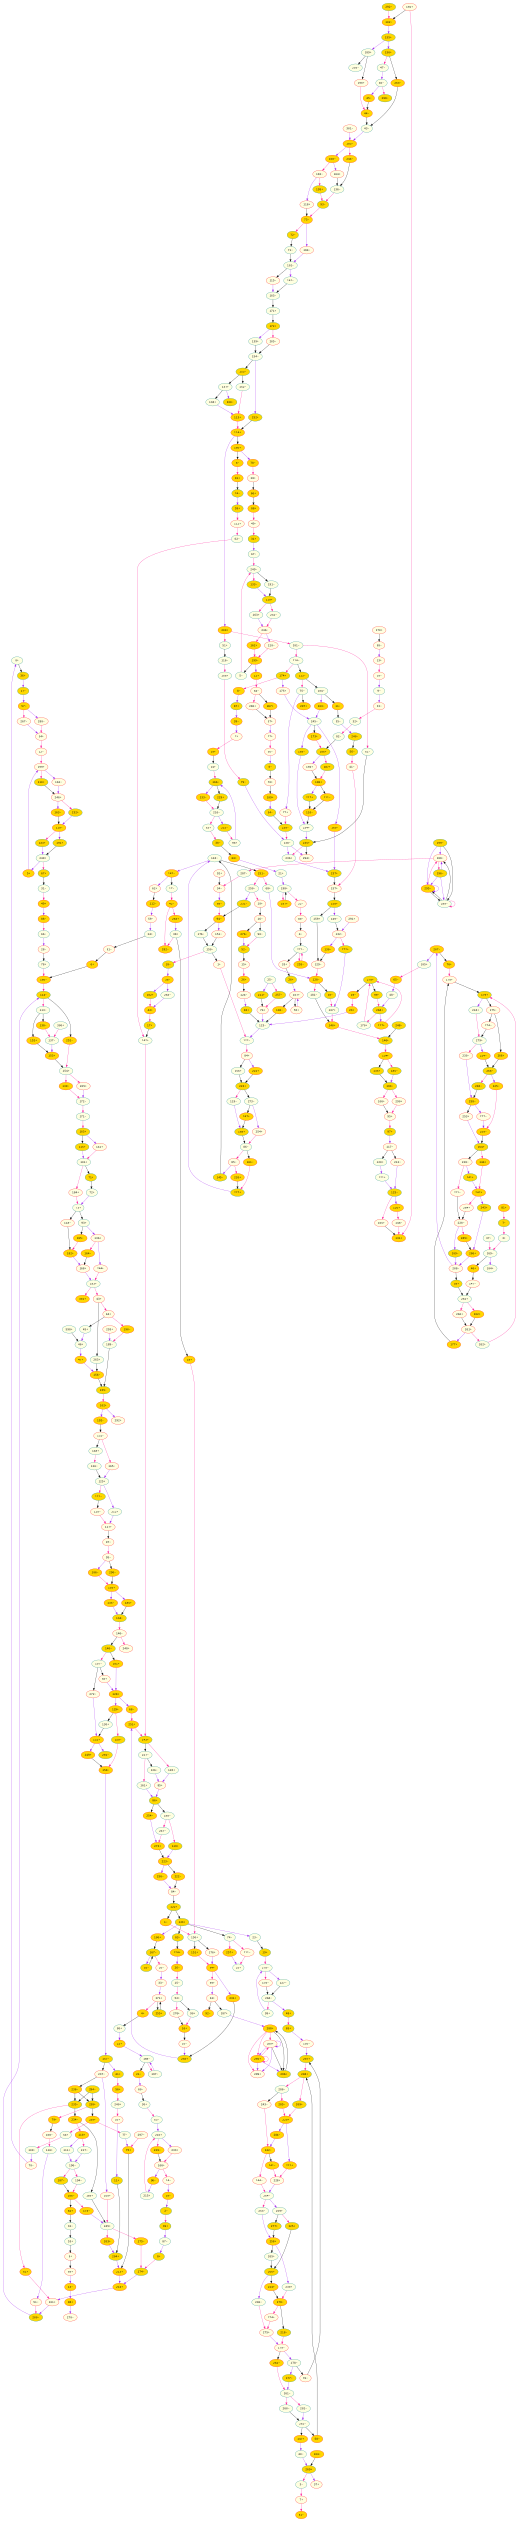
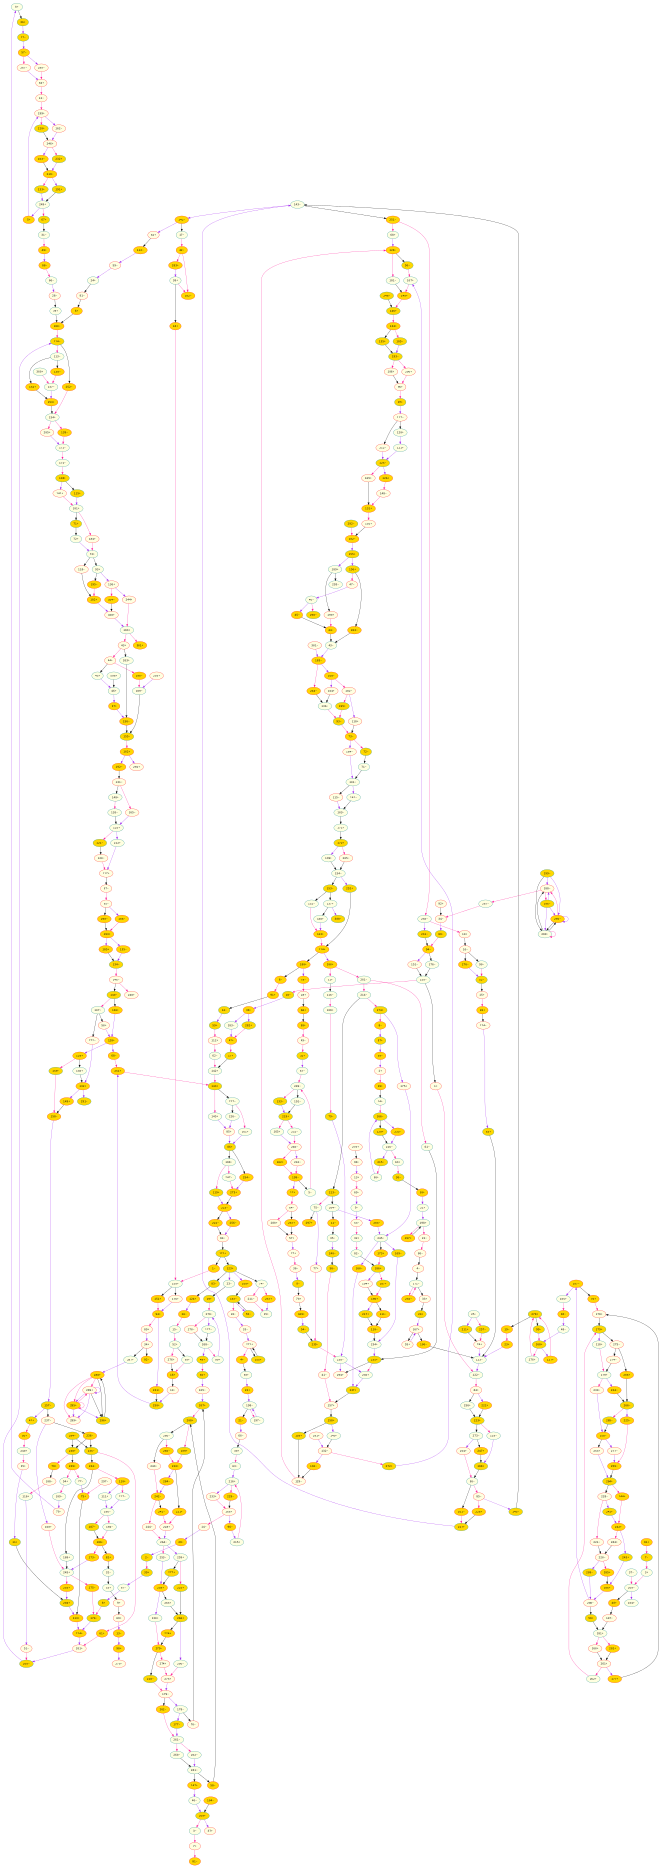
(383, 68) -> (352, 585)
(411, 623) -> (369, 515)
(209, 804) -> (394, 1138)
(317, 919) -> (299, 1436)
(44, 971) -> (56, 318)
(294, 2081) -> (179, 1428)
(288, 2141) -> (177, 1488)
